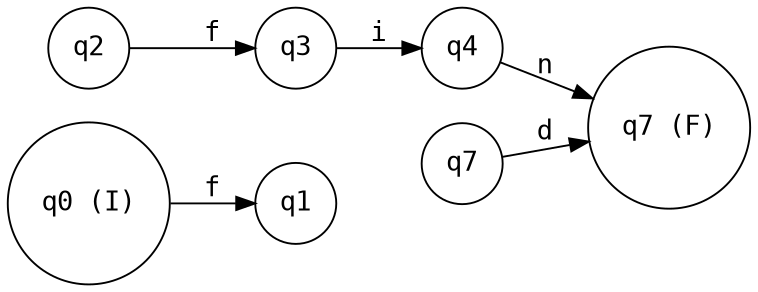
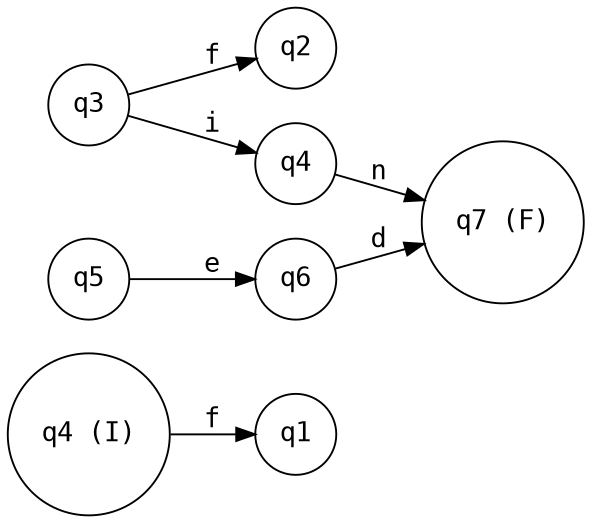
(183, 48) -> (183, 79)
(462, 164) -> (296, 279)
(89, 203) -> (89, 434)
none -> (89, 279)
